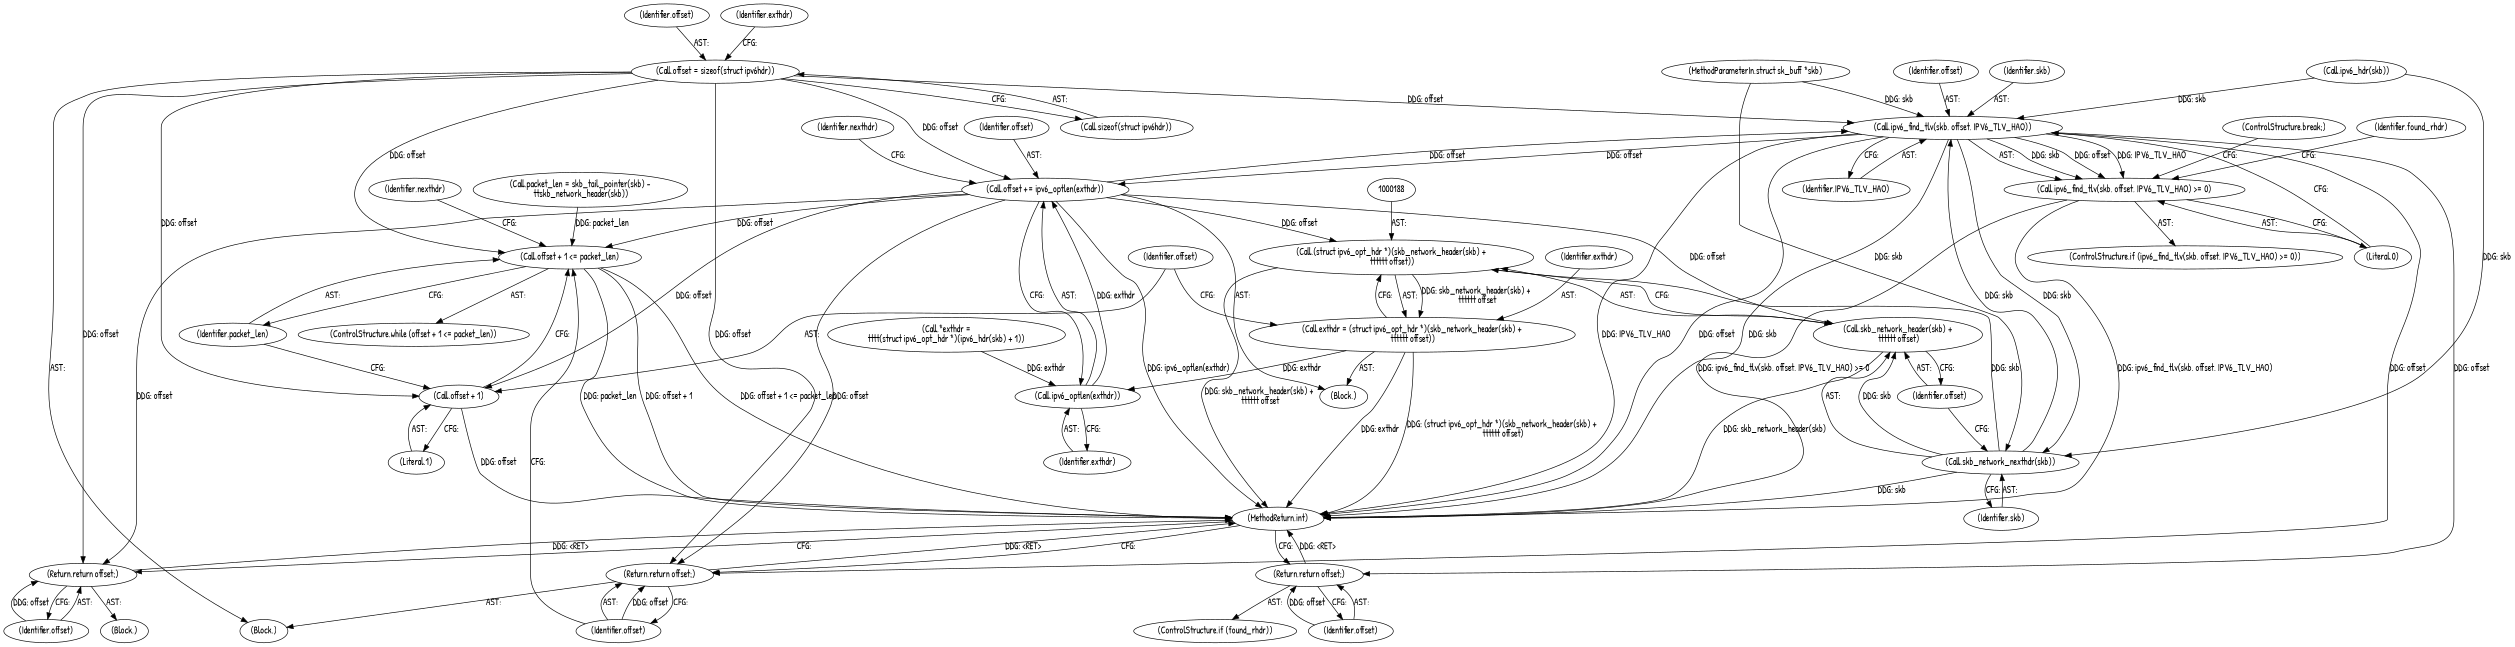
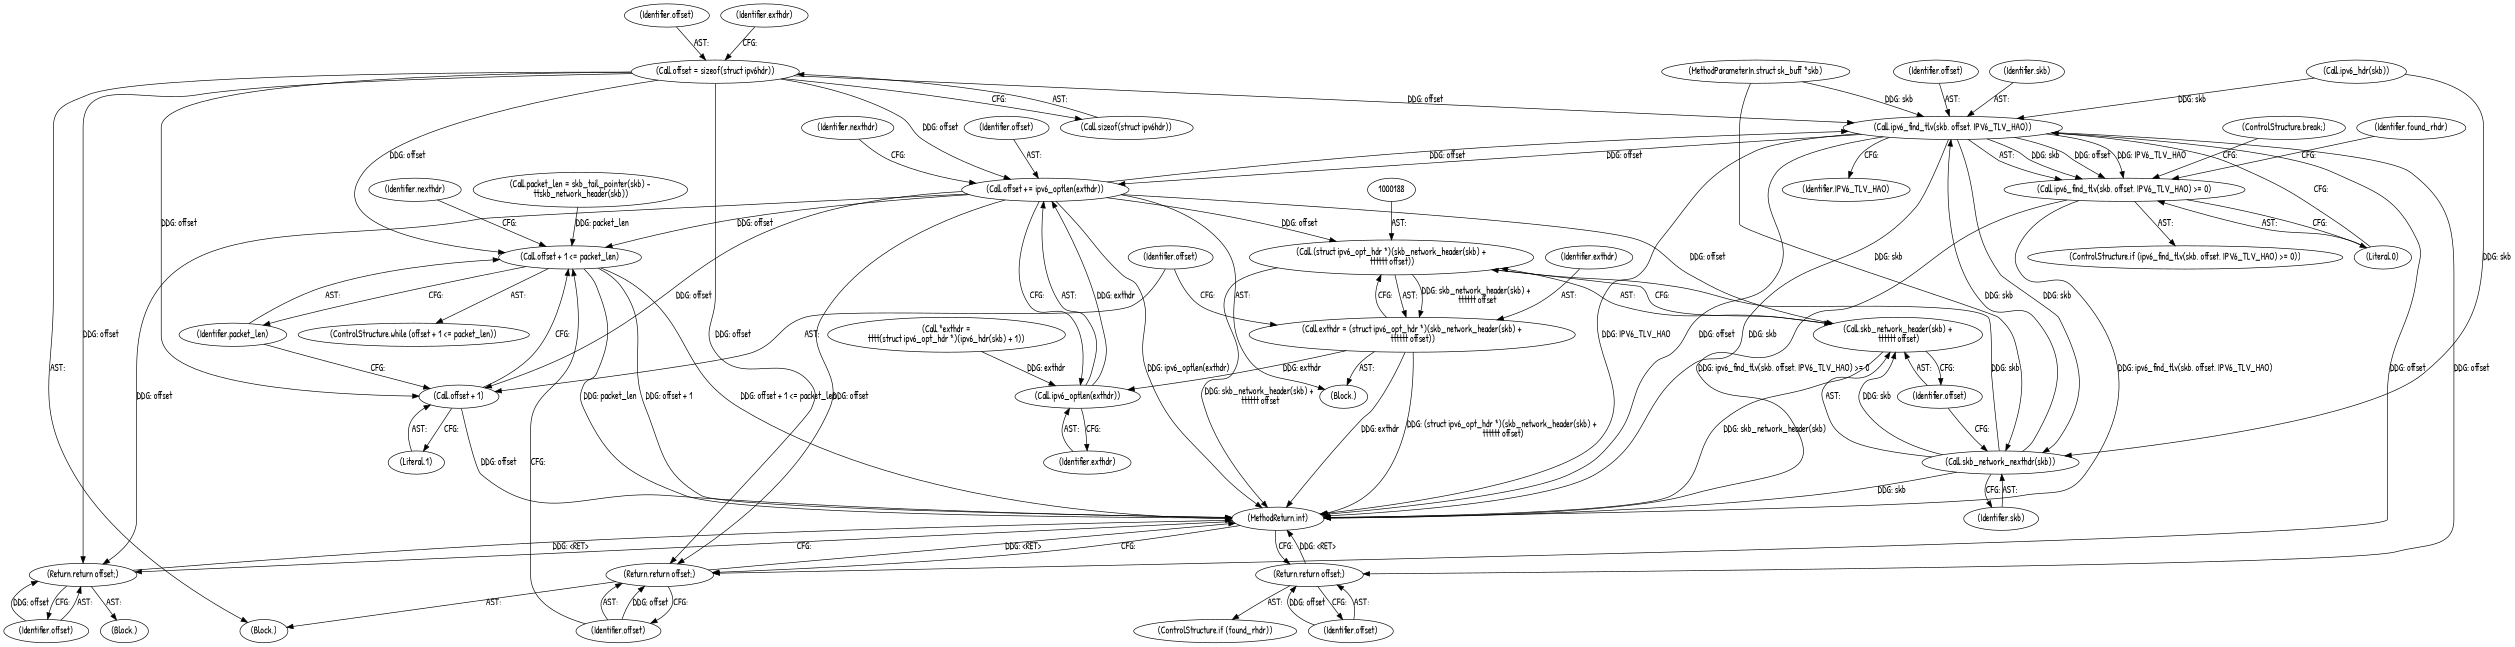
(1889, 159) -> none
